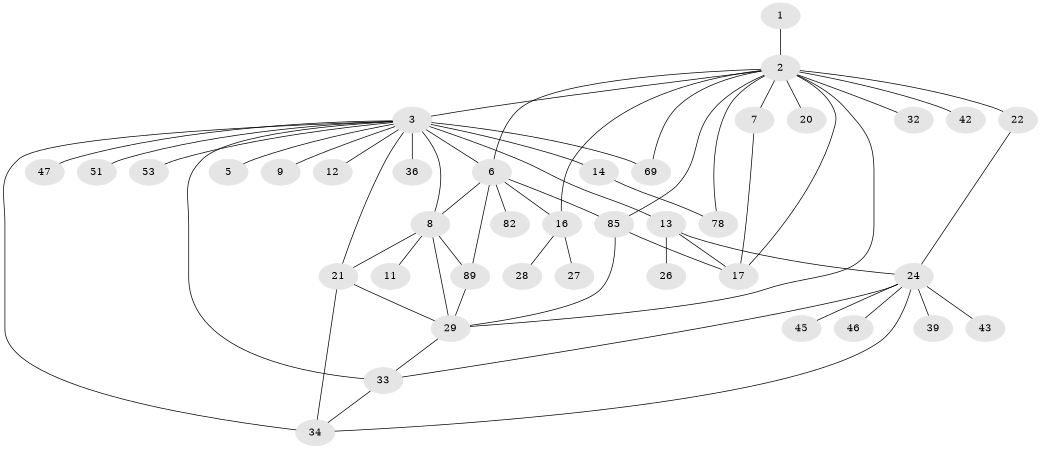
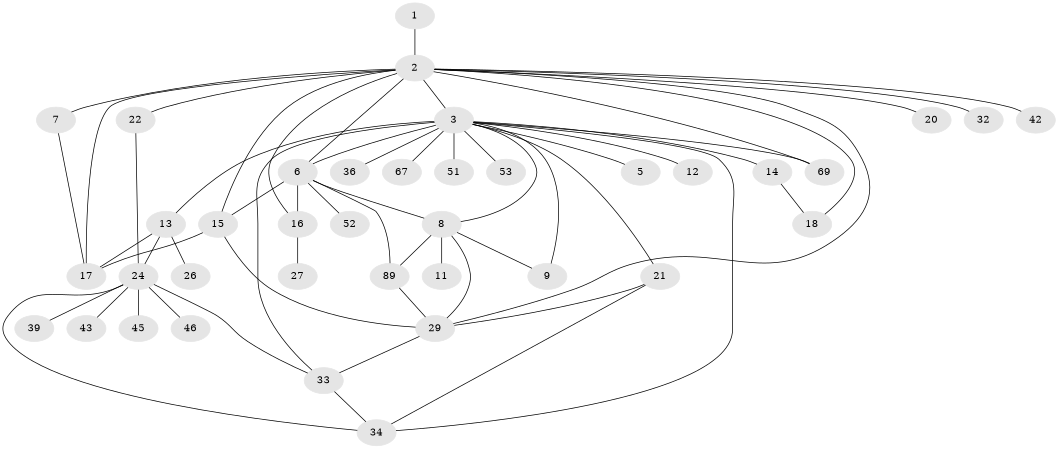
(45, 172) -> (402, 172)
(510, 224) -> (350, 224)
(614, 224) -> (218, 224)
(718, 224) -> (812, 224)
(385, 250) -> (495, 250)
(522, 276) -> none
